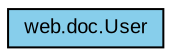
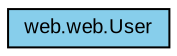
(86, 28) -> (89, 28)
